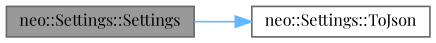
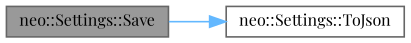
(100, 22) -> (87, 22)
